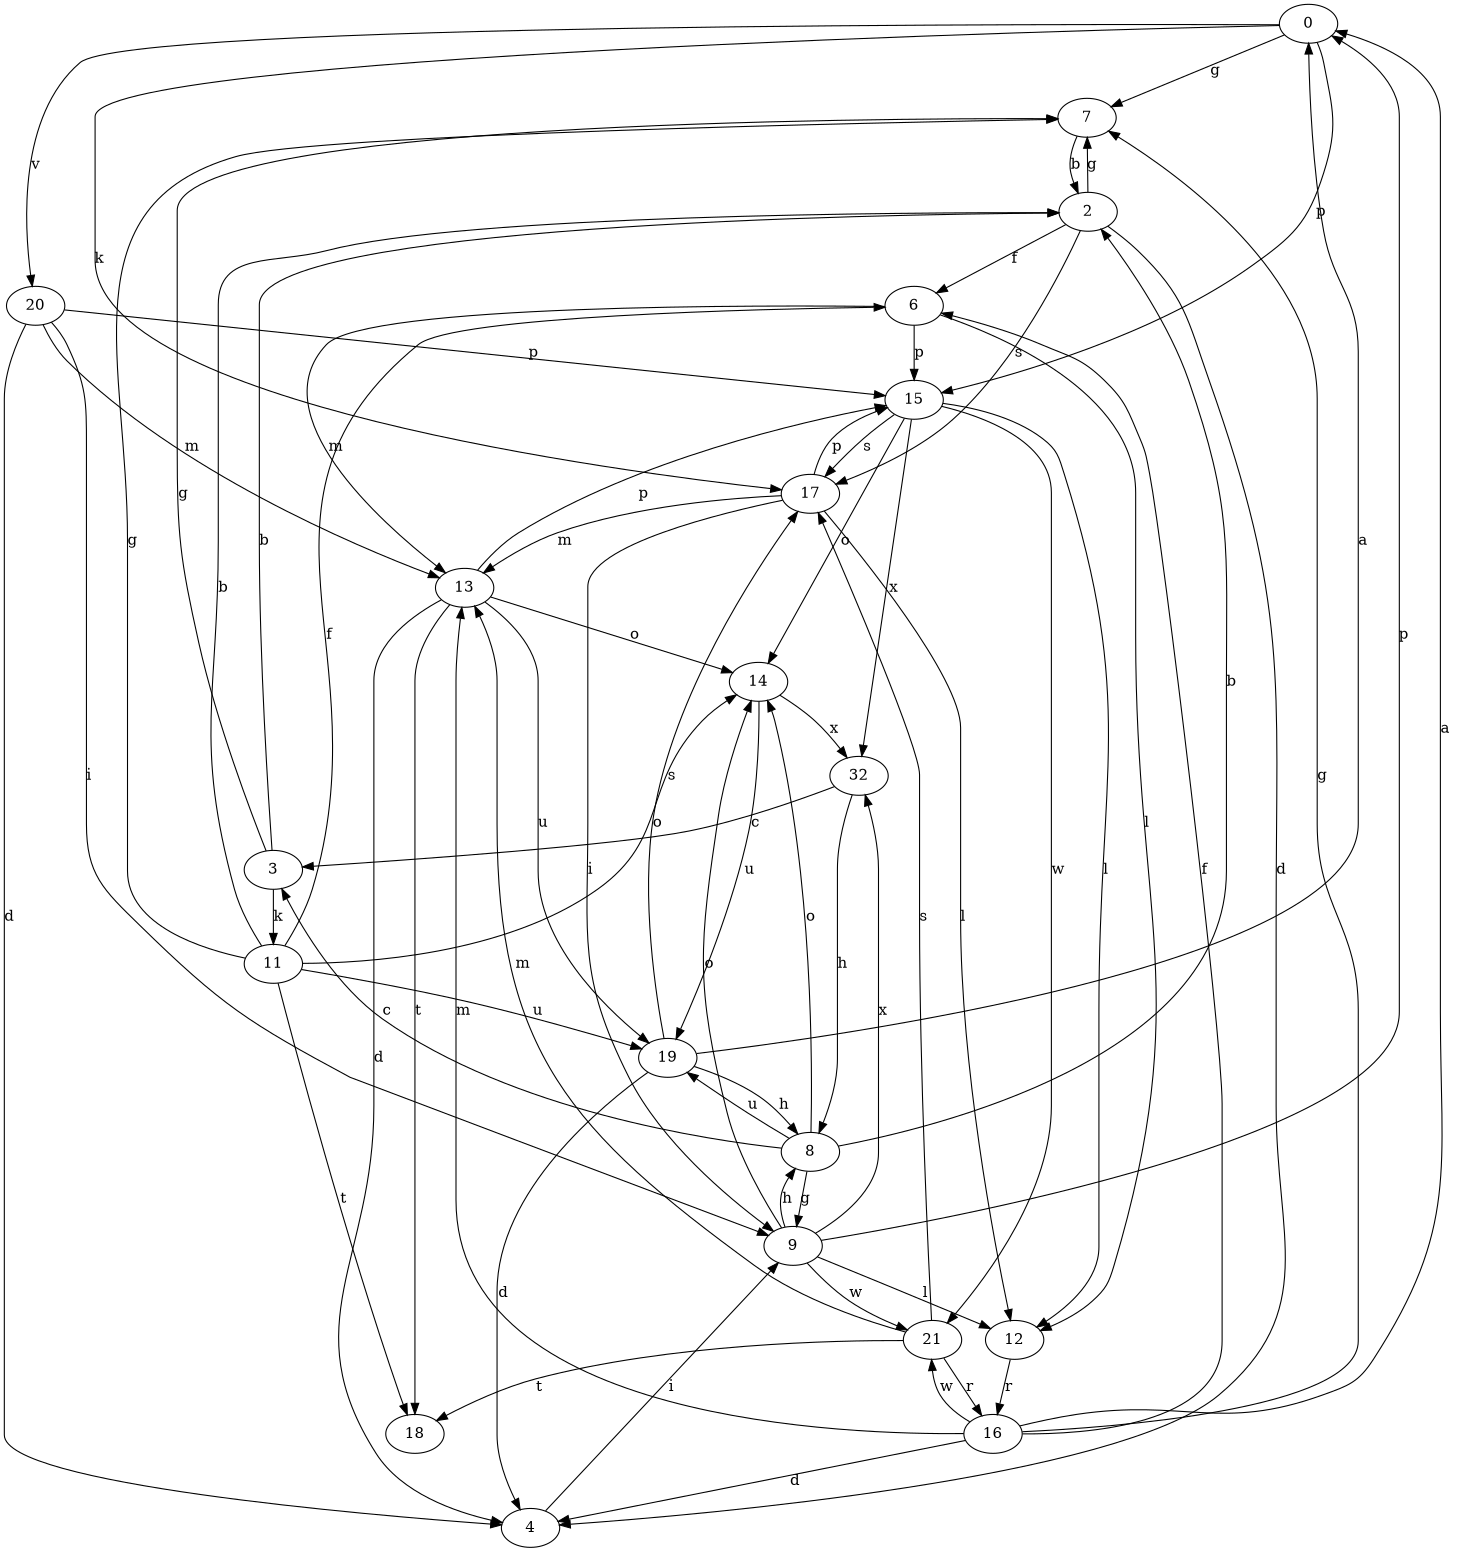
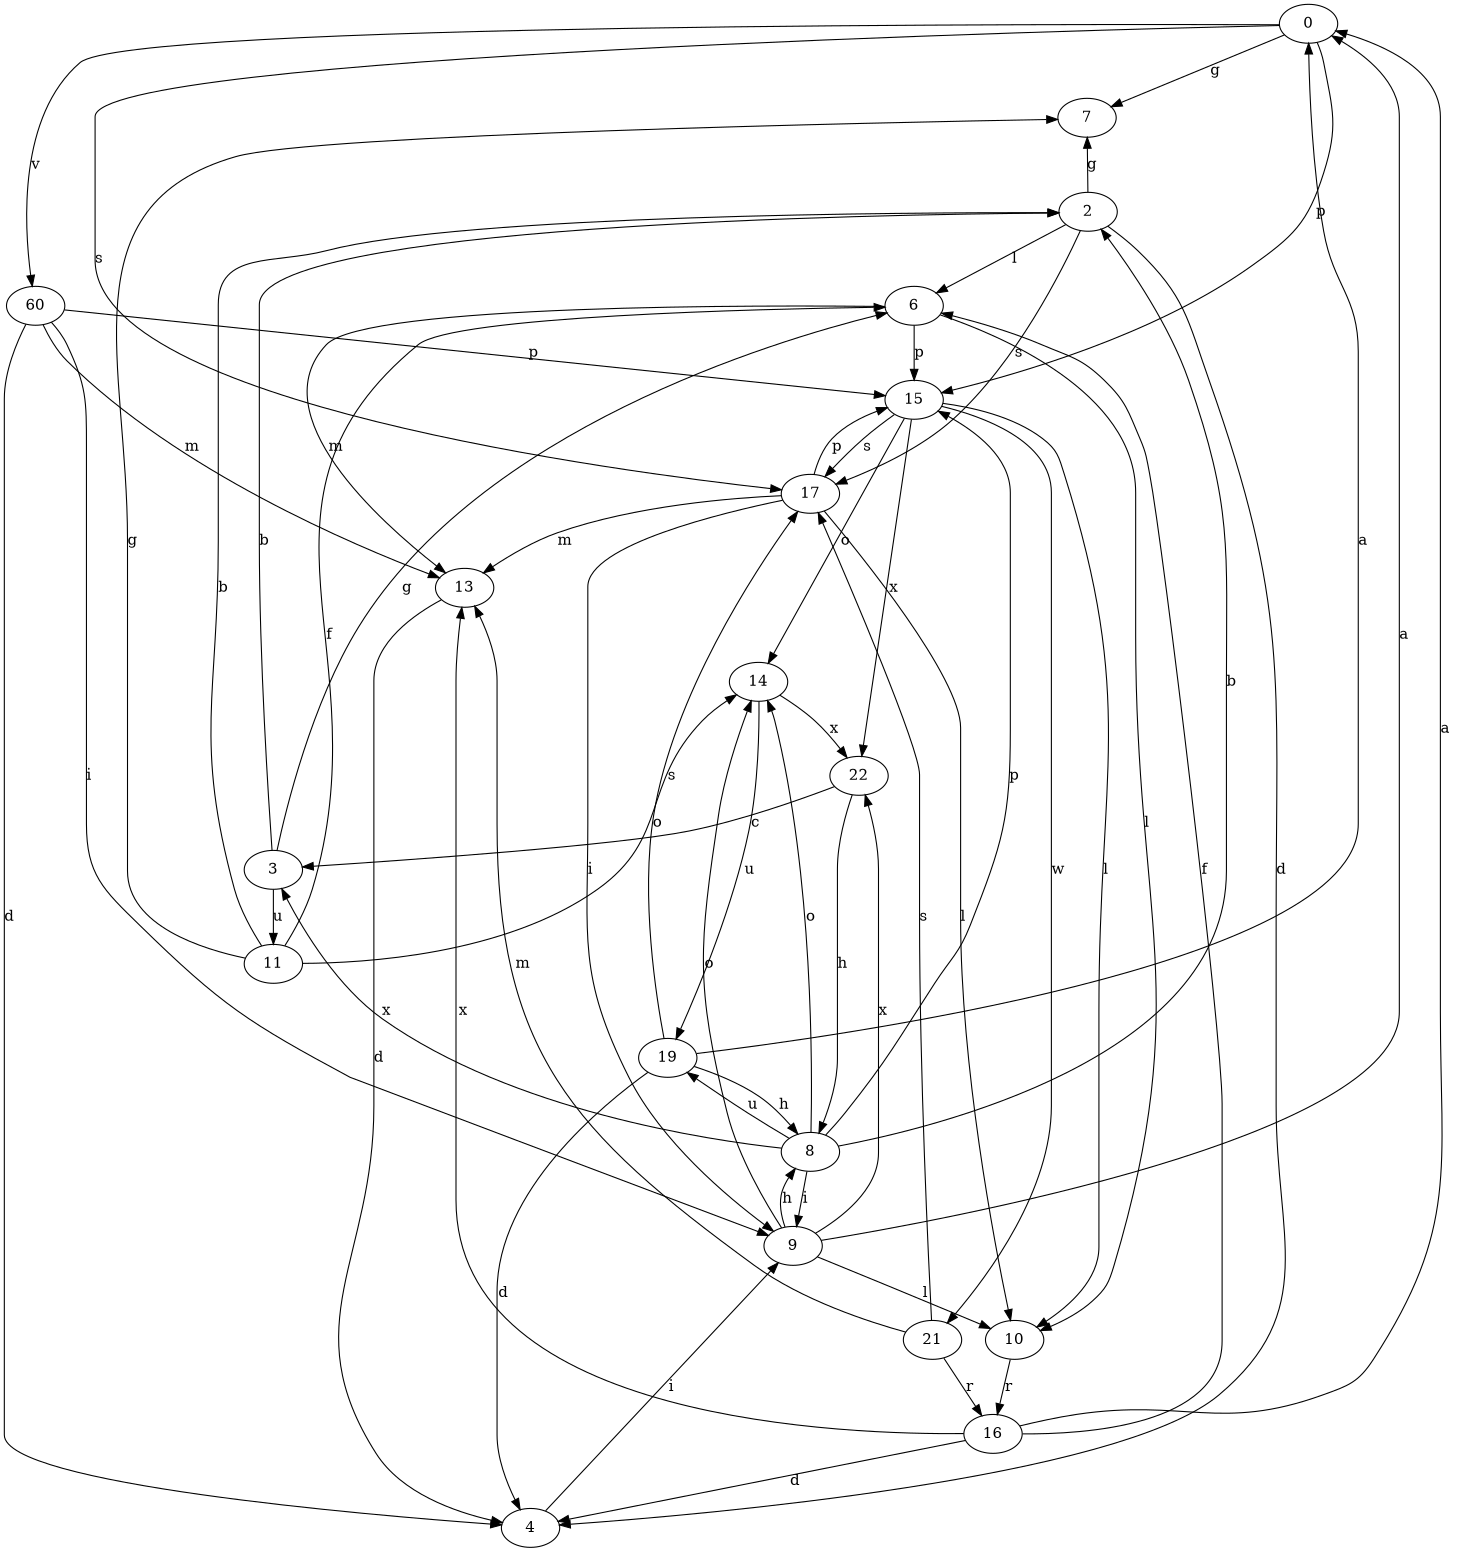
(1070, 159) -> none
(279, 161) -> (488, 490)
(99, 259) -> (99, 259)
(1015, 259) -> (1015, 259)
(36, 306) -> (36, 306)
(665, 464) -> (1008, 788)
(606, 633) -> none
(1404, 635) -> (1404, 635)
(859, 776) -> (859, 776)
(538, 827) -> none
(278, 917) -> (278, 917)
(1339, 921) -> none
(468, 1002) -> none
(387, 1011) -> (387, 1011)
(464, 1011) -> (464, 1011)
(806, 1199) -> (806, 1199)
(848, 1300) -> none
(1015, 1340) -> (1015, 1340)
(944, 1401) -> none
(415, 1434) -> none
